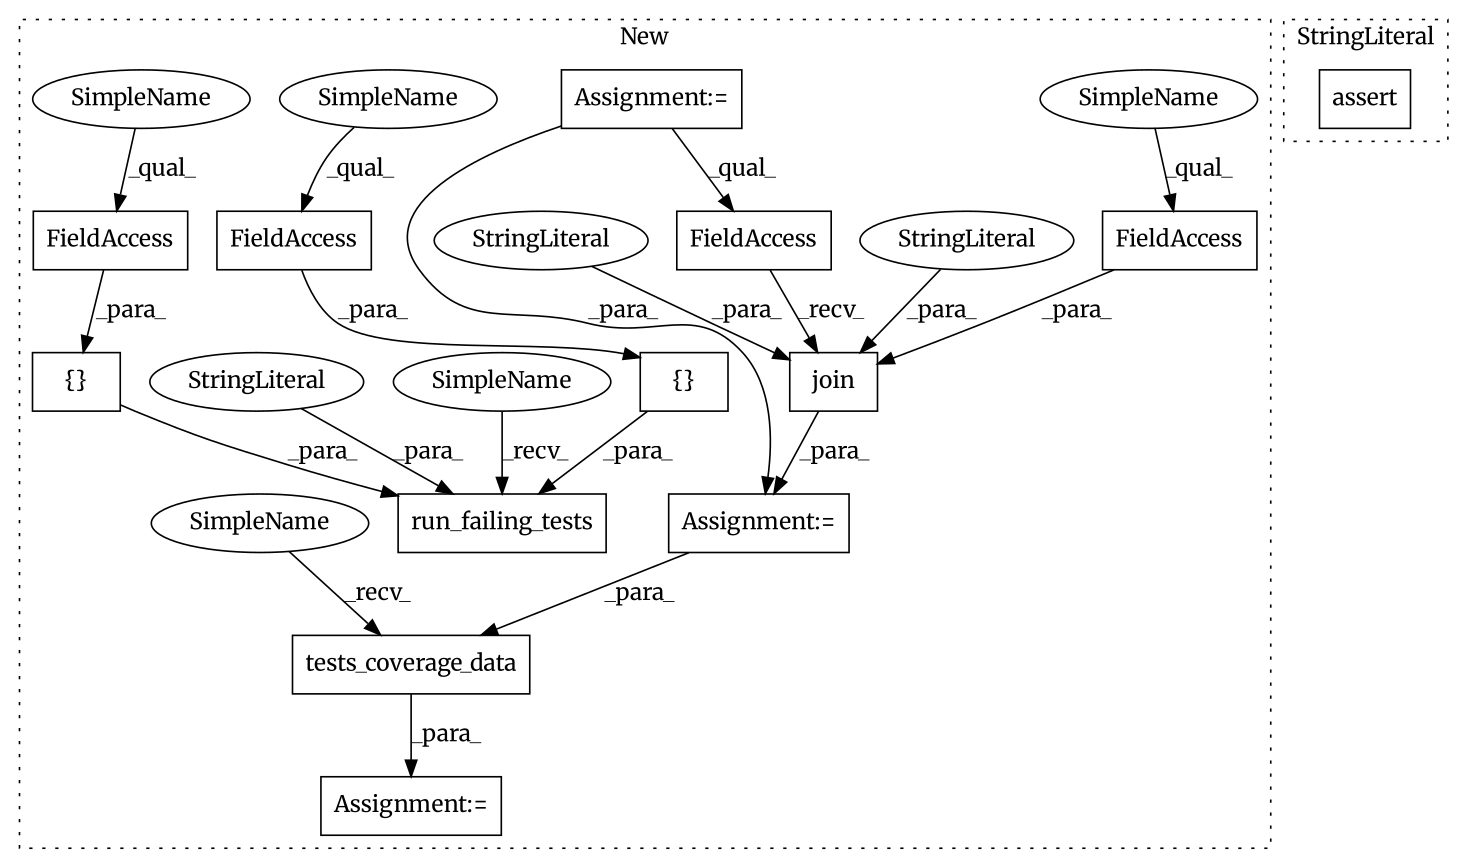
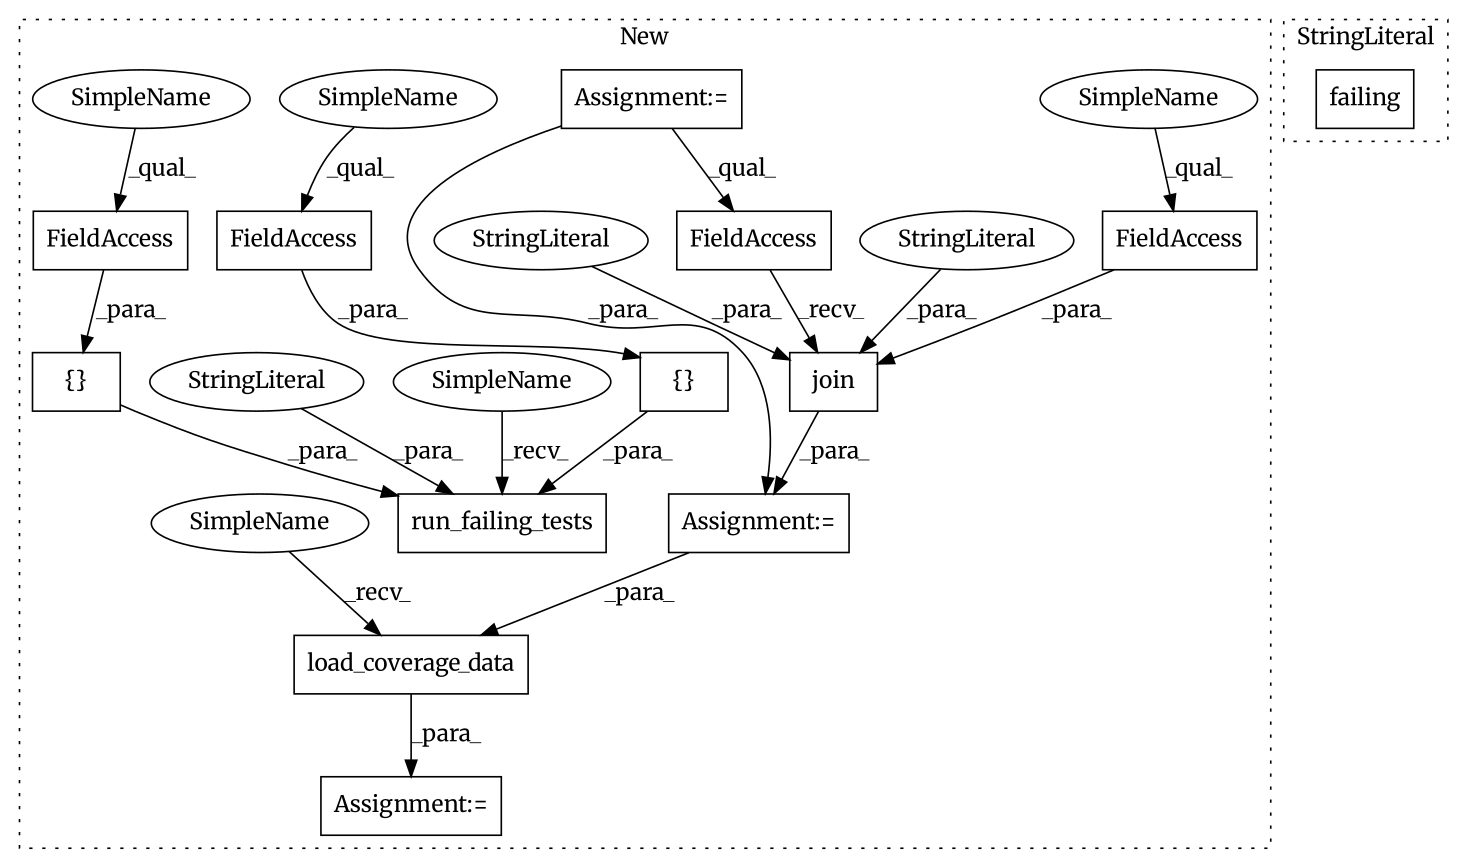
(1365, 99) -> (1365, 99)
(411, 665) -> (411, 665)
